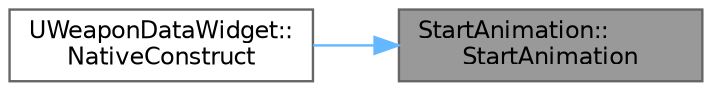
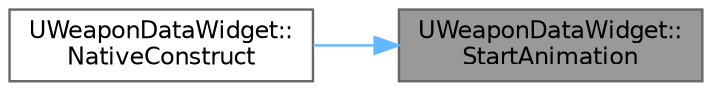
(551, 45) -> (551, 45)
